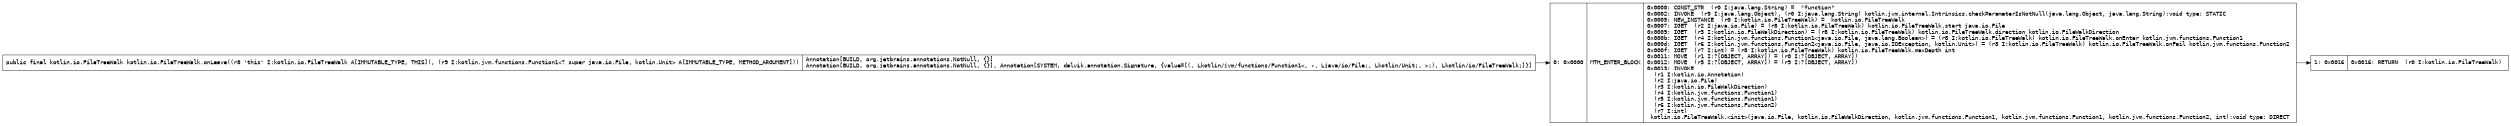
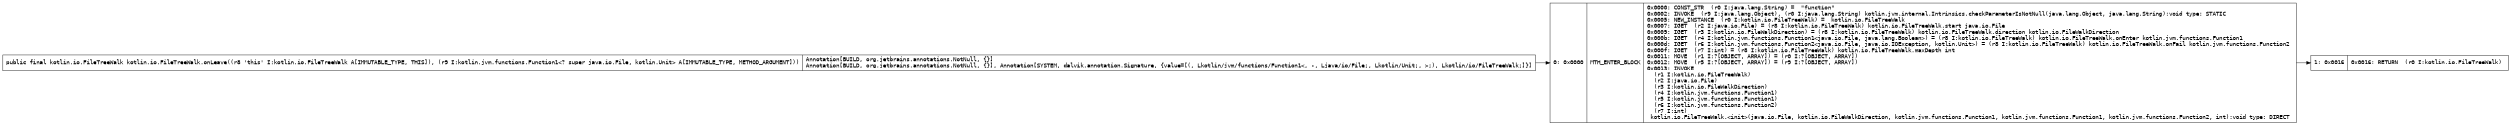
(1696, 75) -> (1699, 75)
